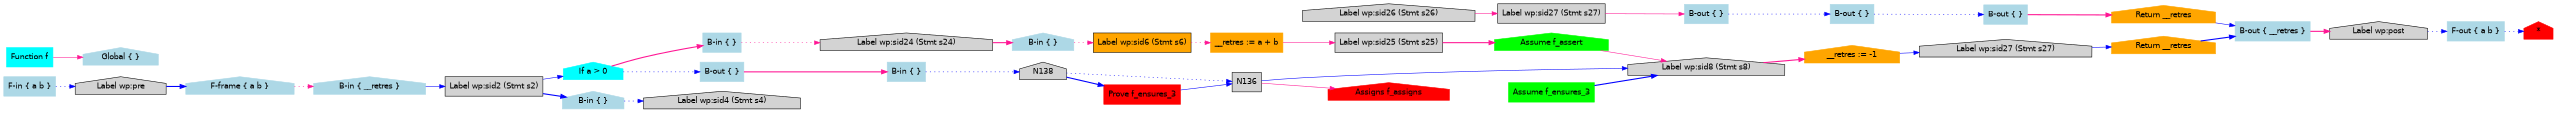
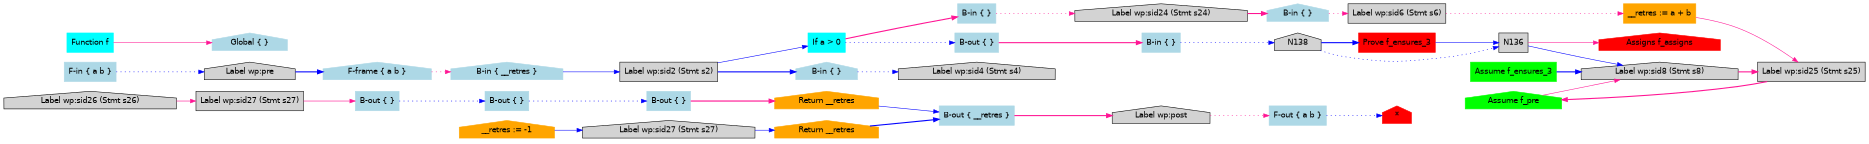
(2435, 31) -> (1237, 116)
(1142, 43) -> (1397, 14)
(1551, 43) -> (1513, 101)
(1781, 61) -> (1745, 72)
(593, 72) -> (827, 43)
